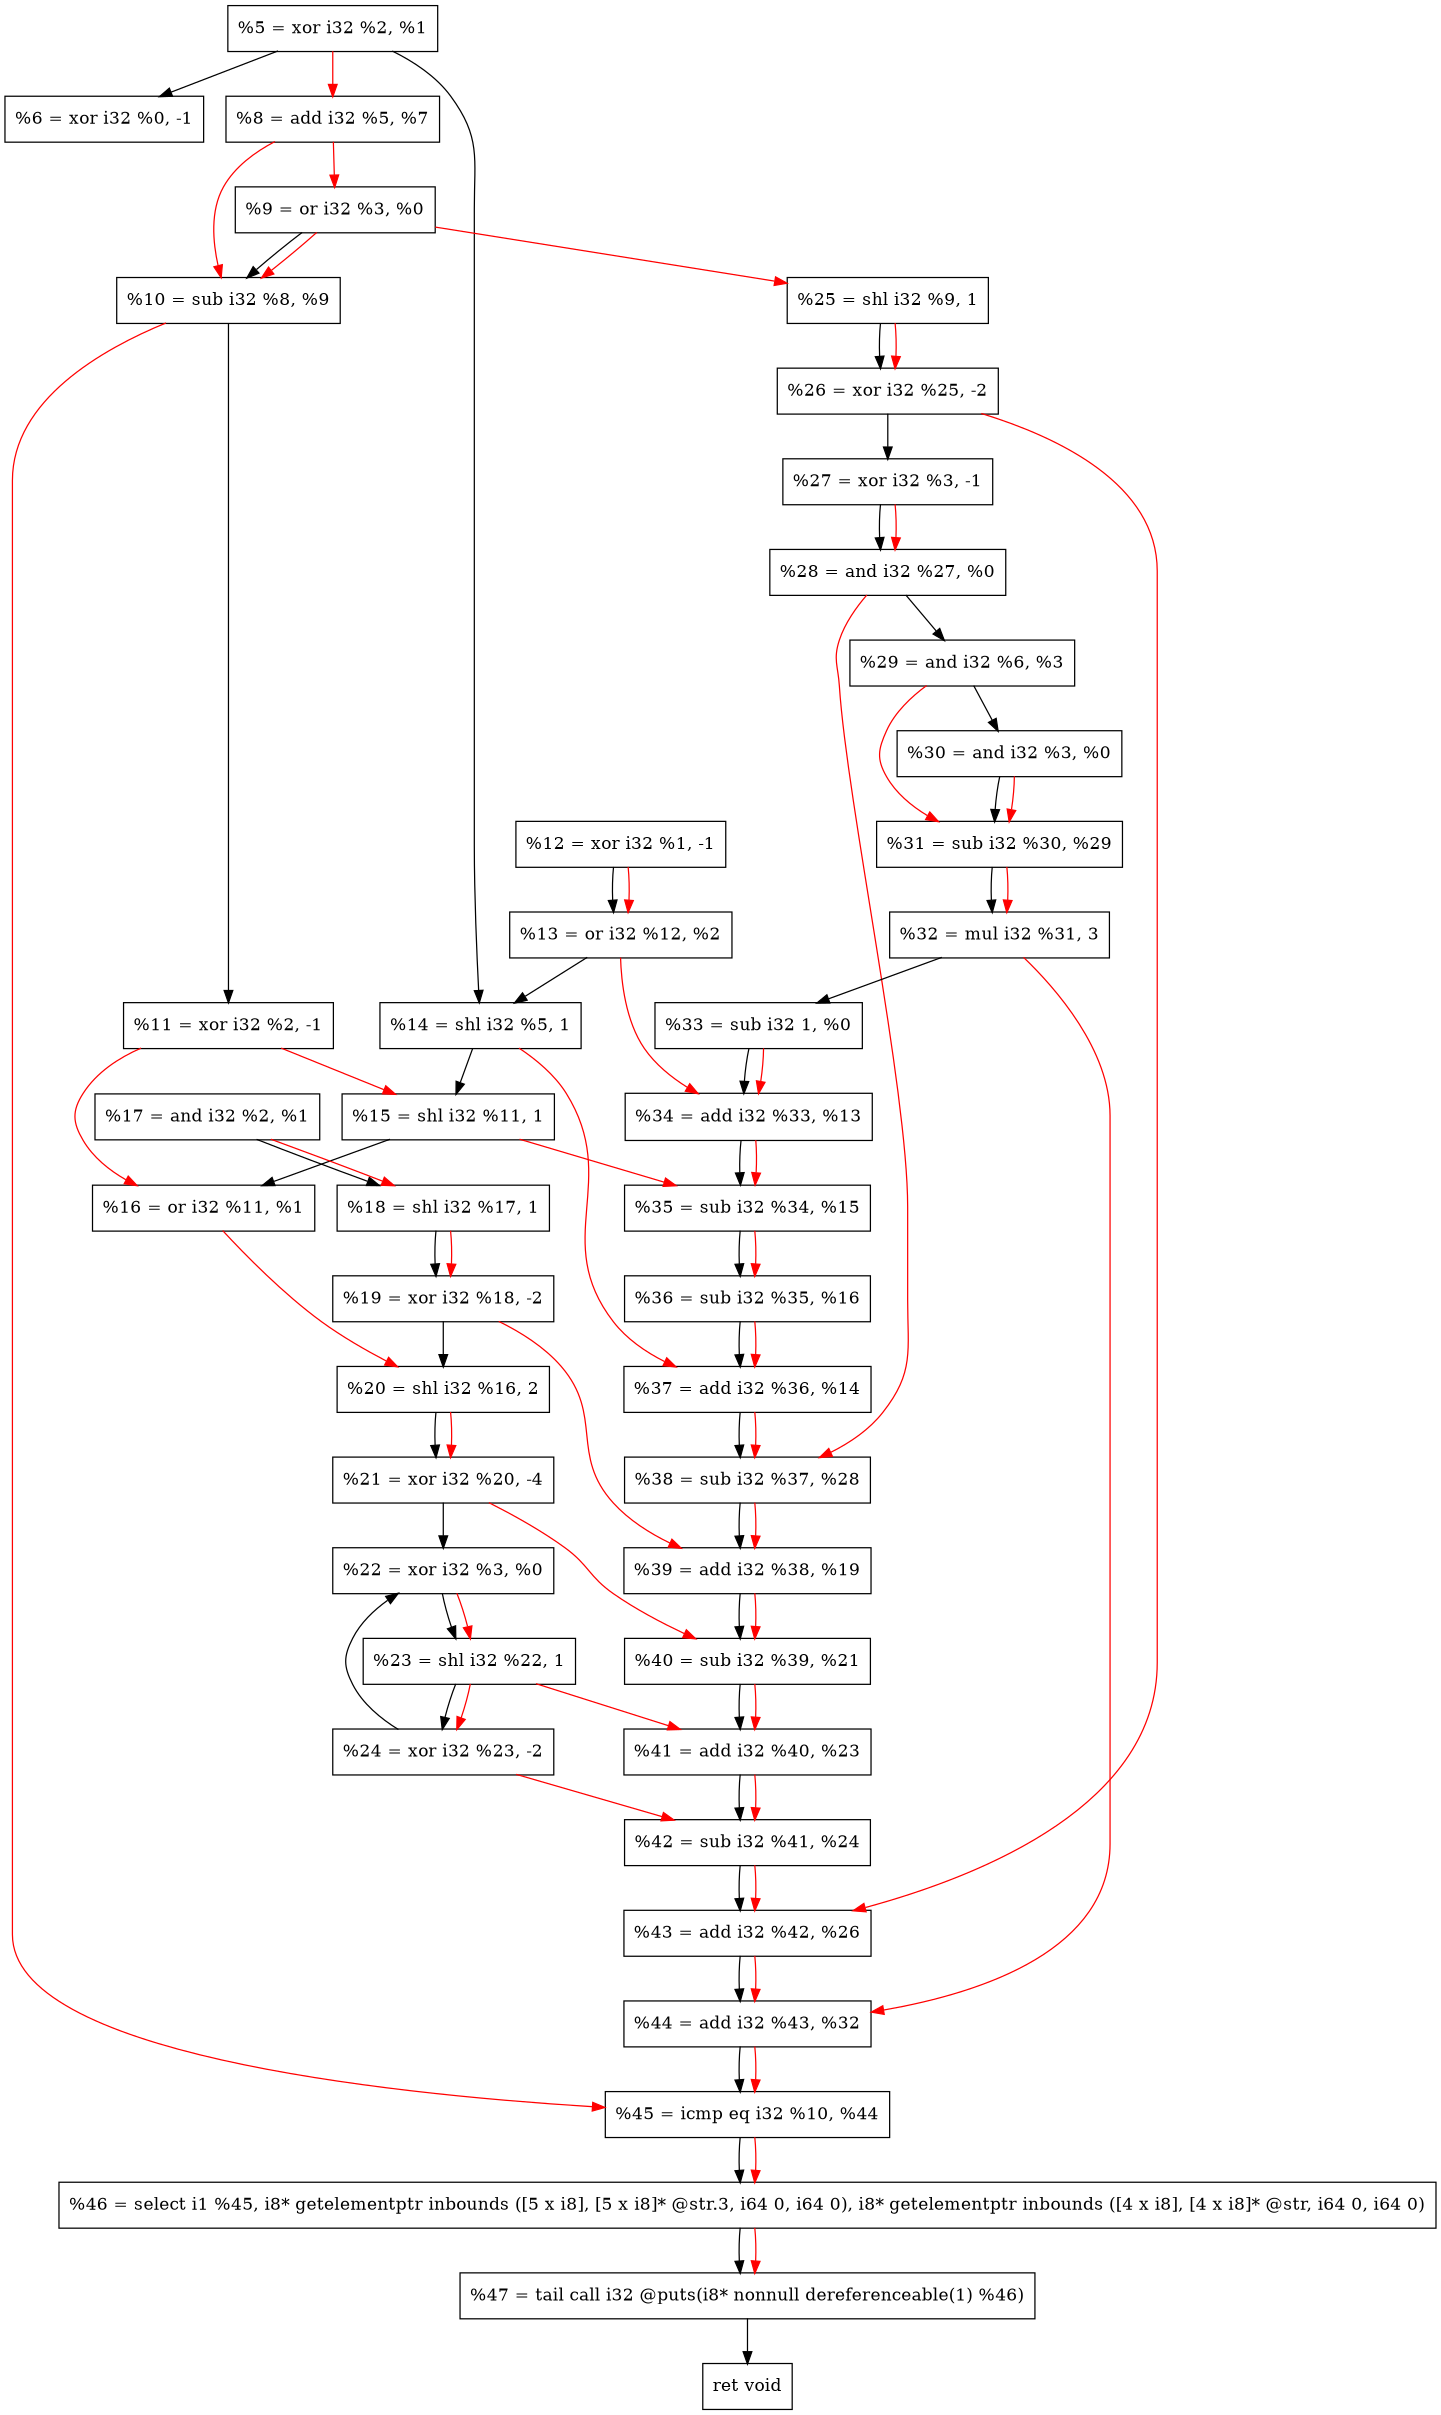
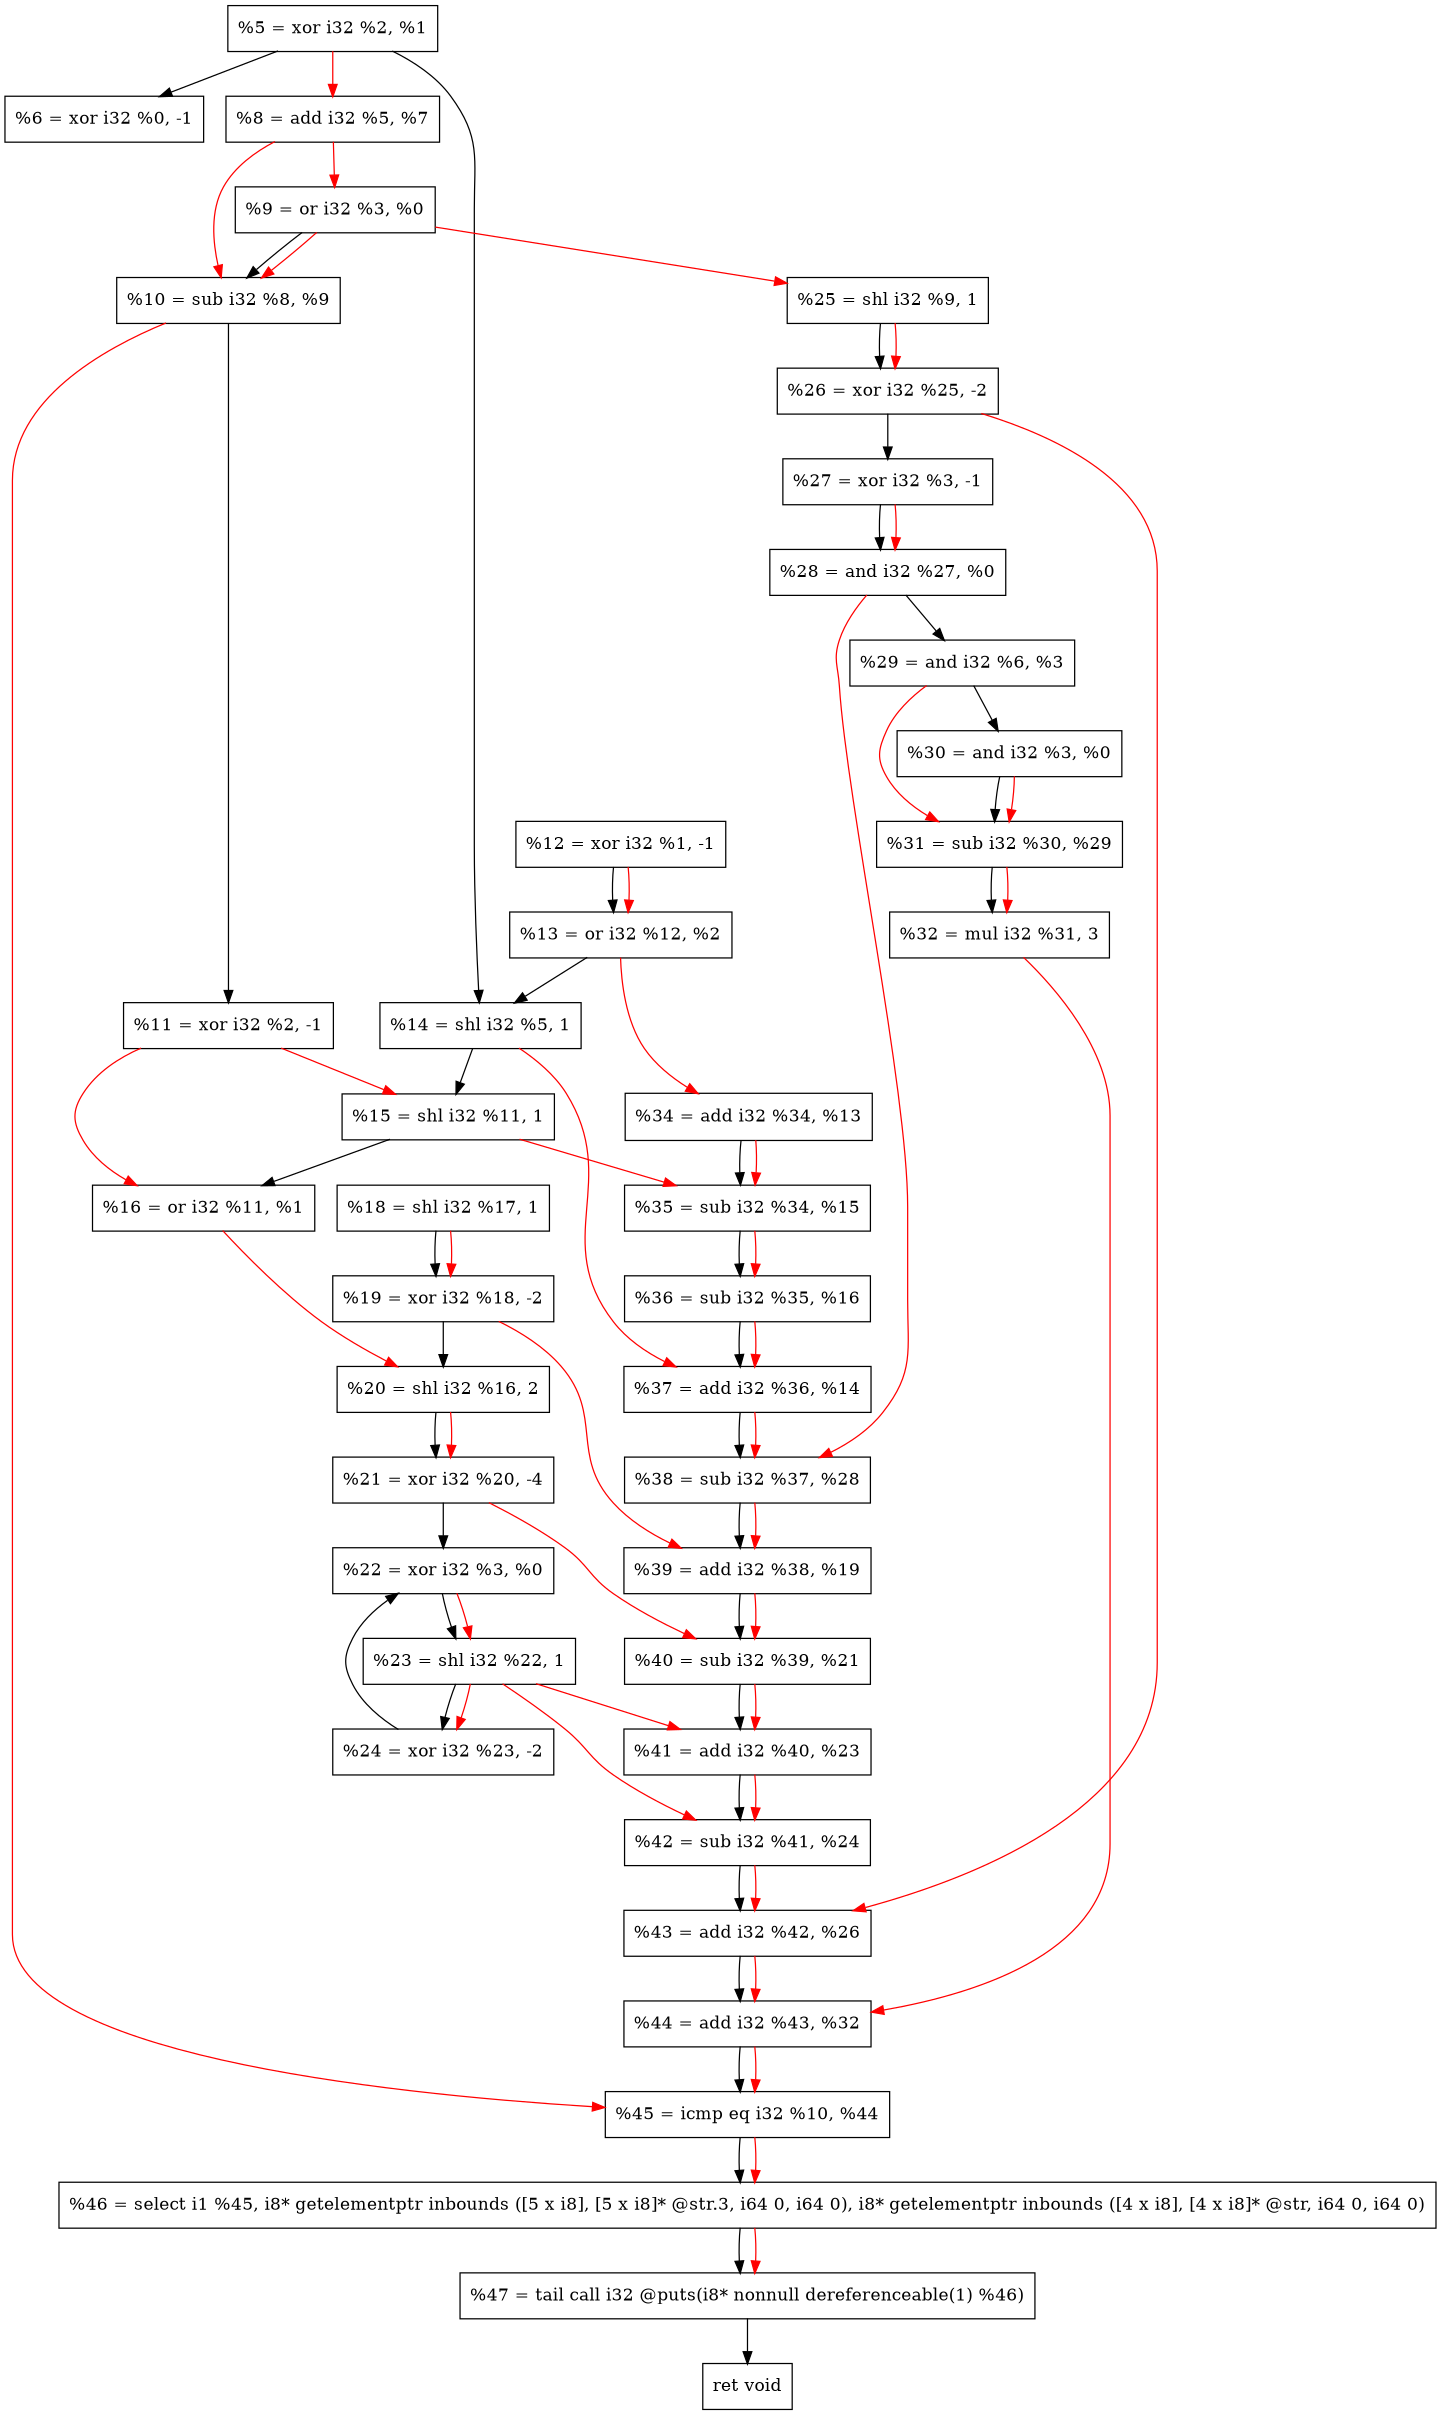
(759, 1026) -> none
(207, 1117) -> none
(749, 1117) -> (749, 1117)
(589, 1795) -> (590, 1754)
